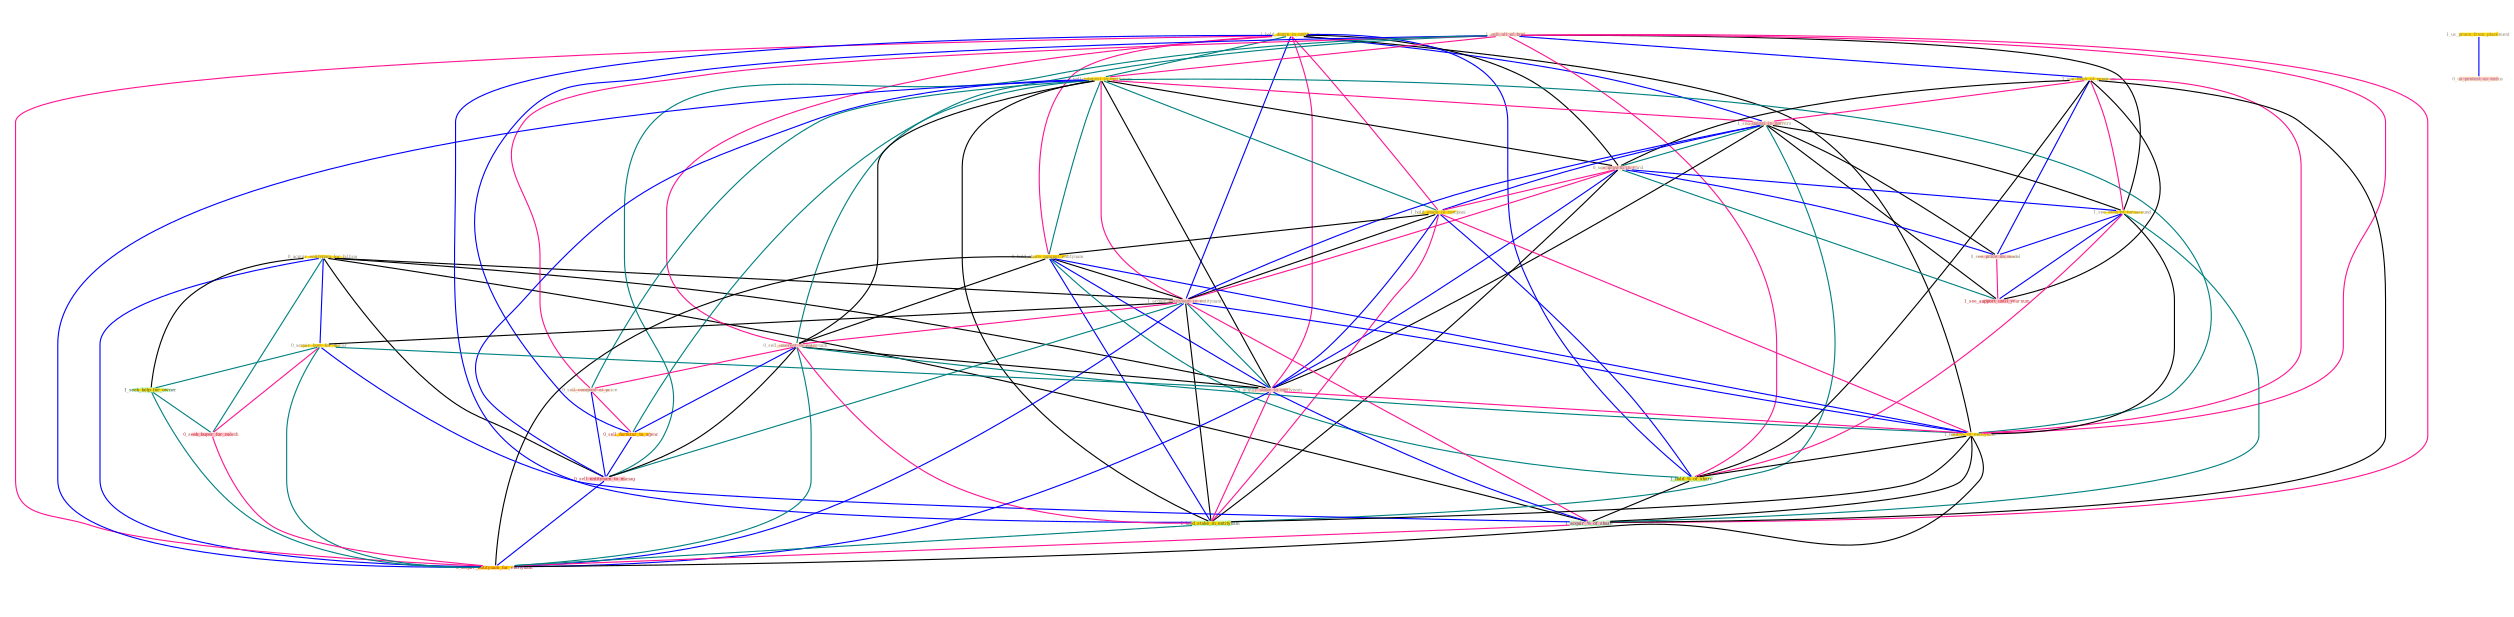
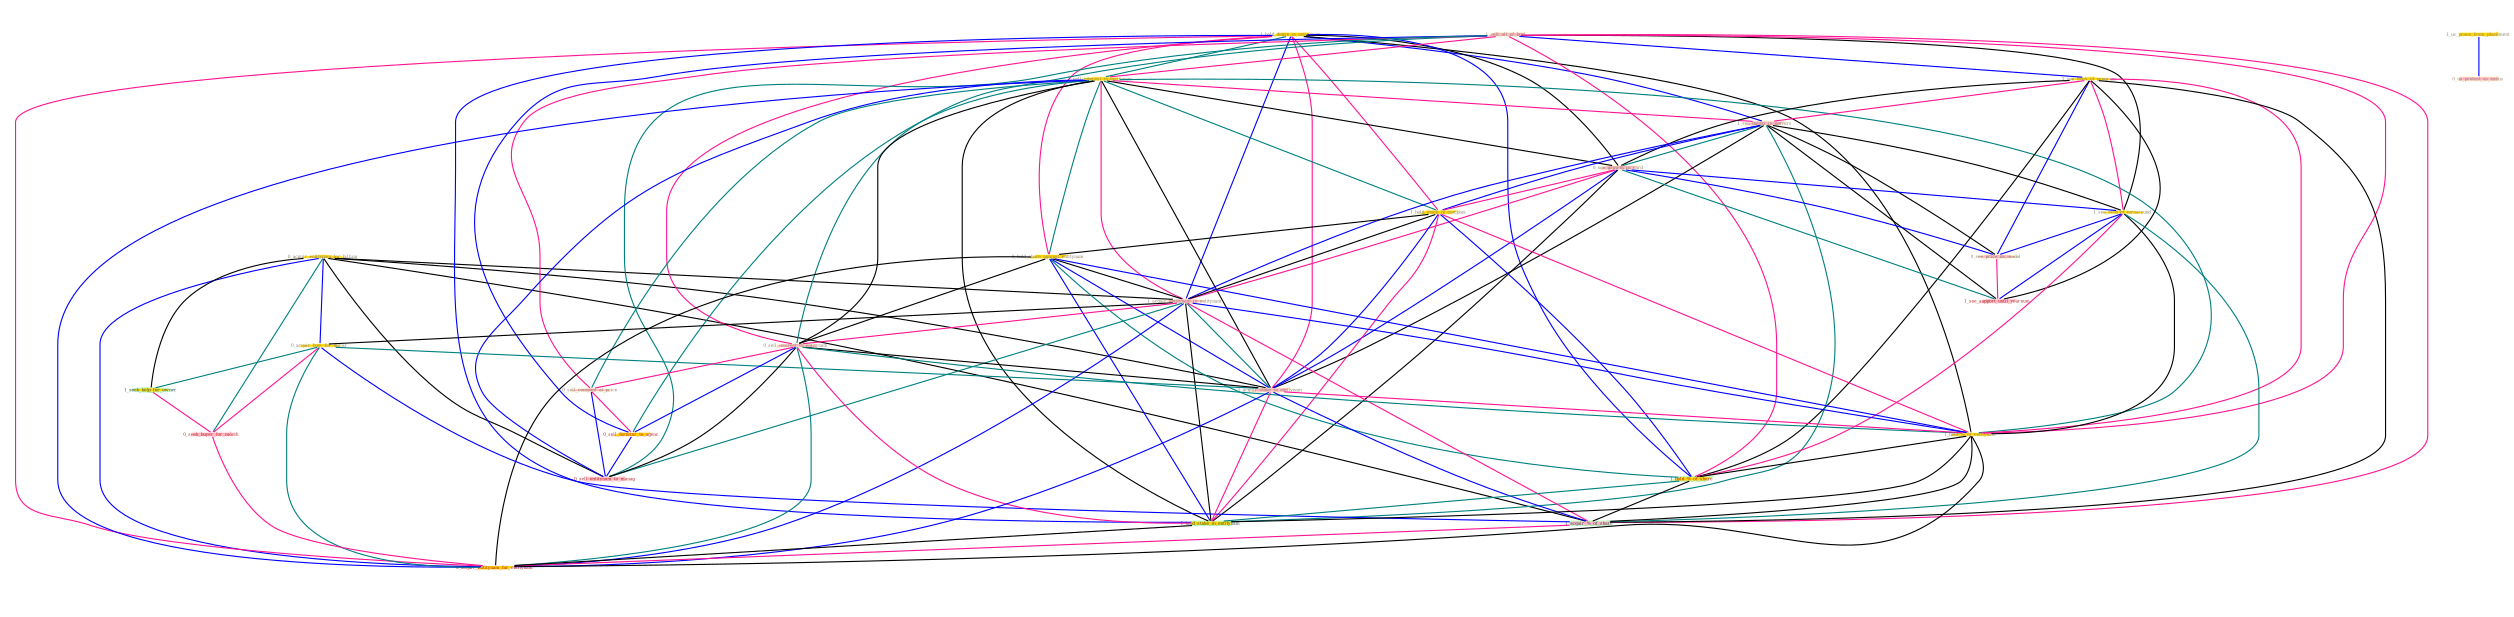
(182, 412) -> (182, 412)
(1692, 479) -> (1692, 479)
none -> (1452, 501)
(249, 517) -> none
(551, 523) -> none
(887, 544) -> (887, 544)
